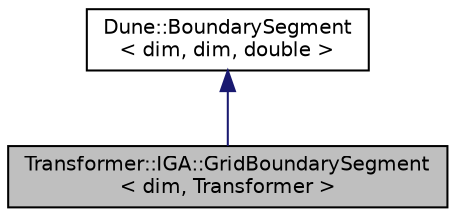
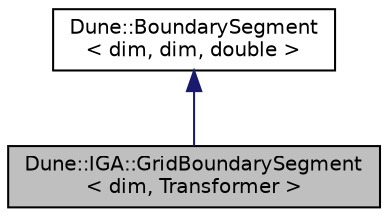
(228, 177) -> (194, 177)
